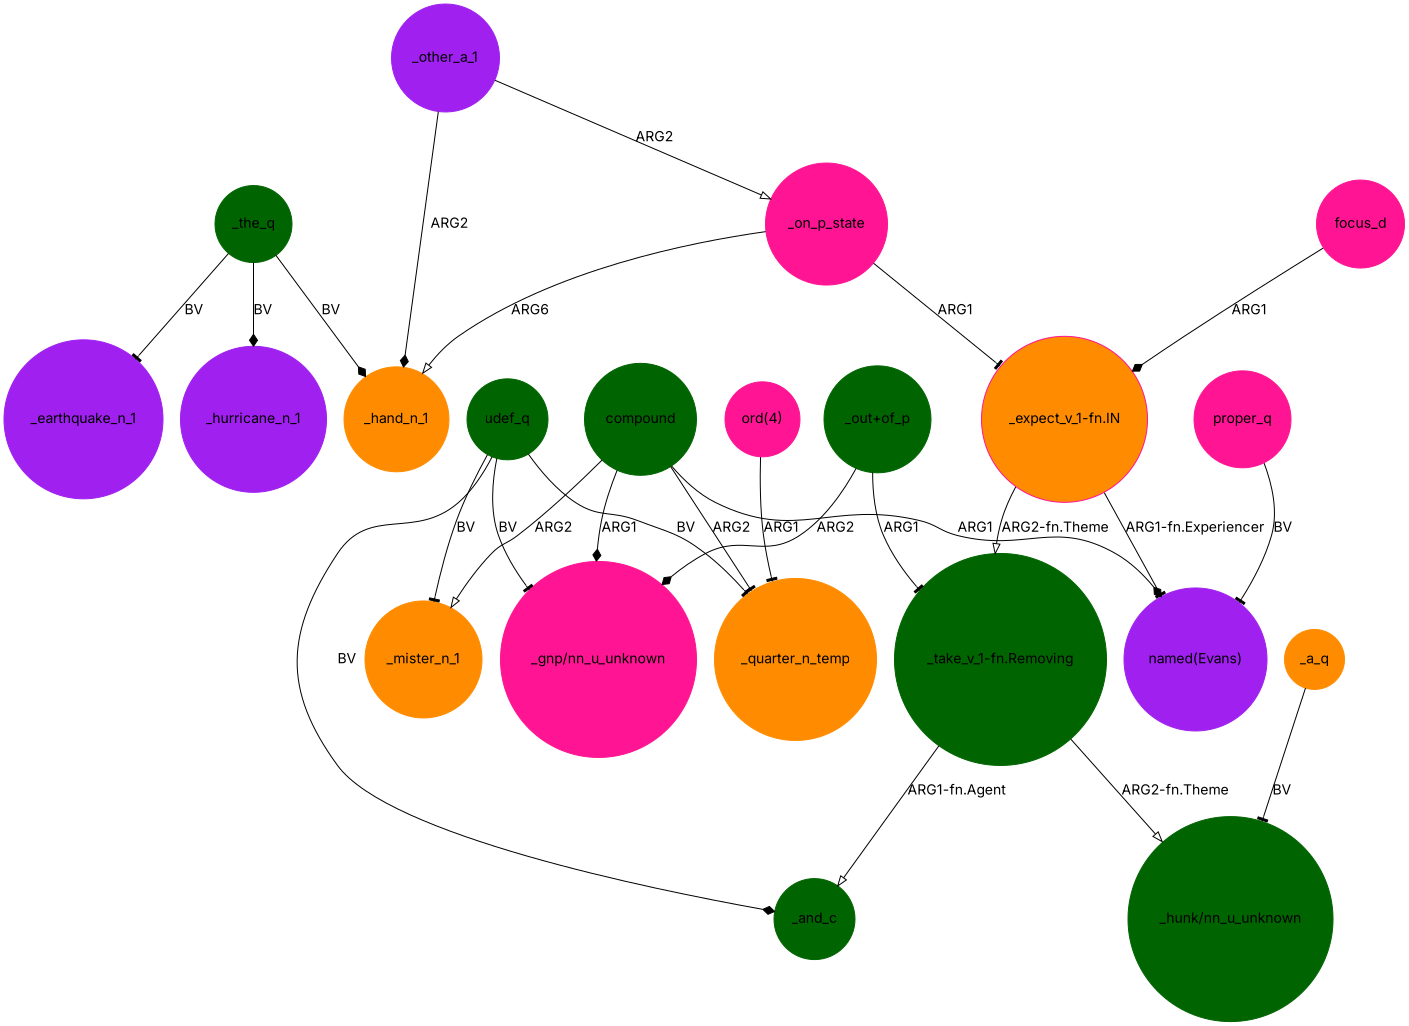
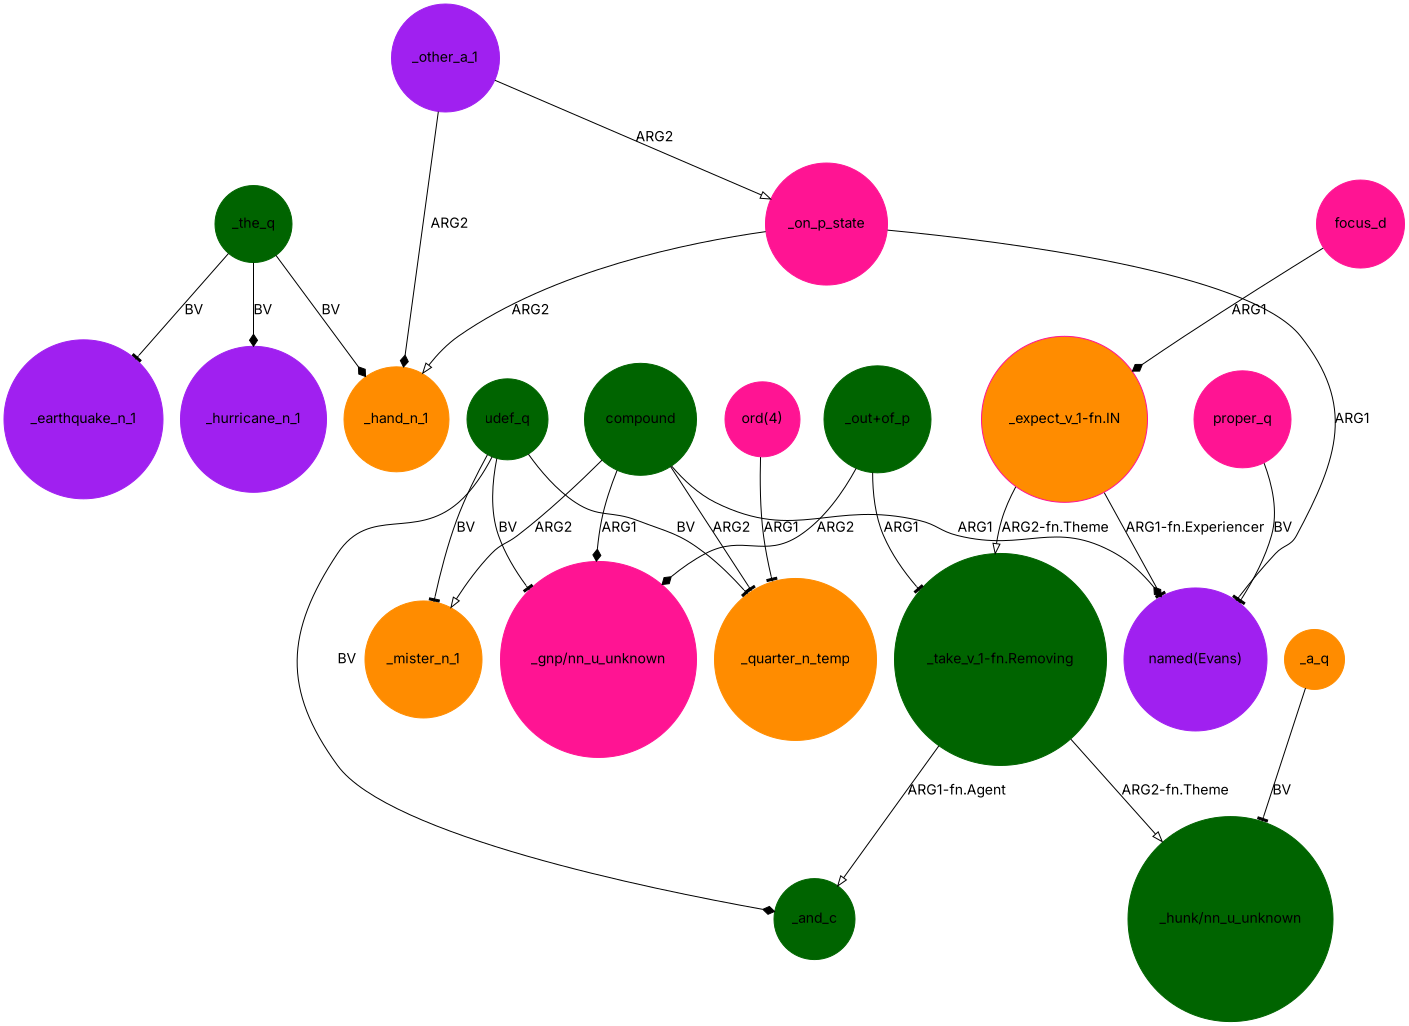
(530, 311) -> (530, 311)
(935, 313) -> (1228, 293)
